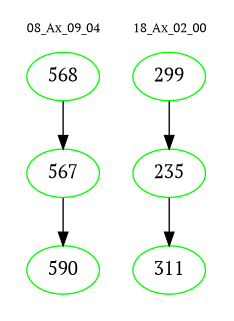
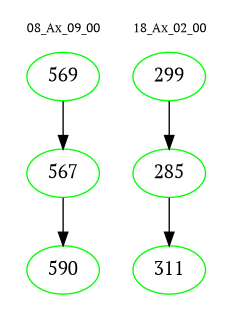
(64, 29) -> (64, 29)
(63, 77) -> (63, 77)
(169, 173) -> (169, 173)
